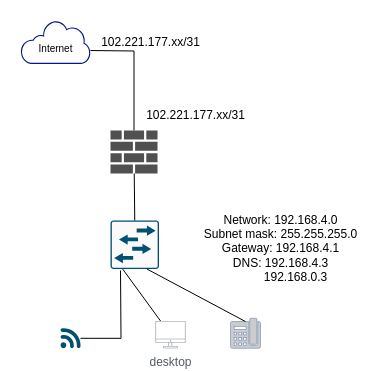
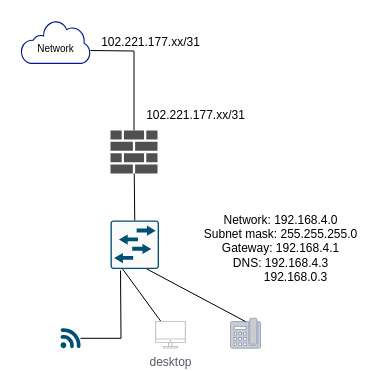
(56, 49) -> (56, 49)
